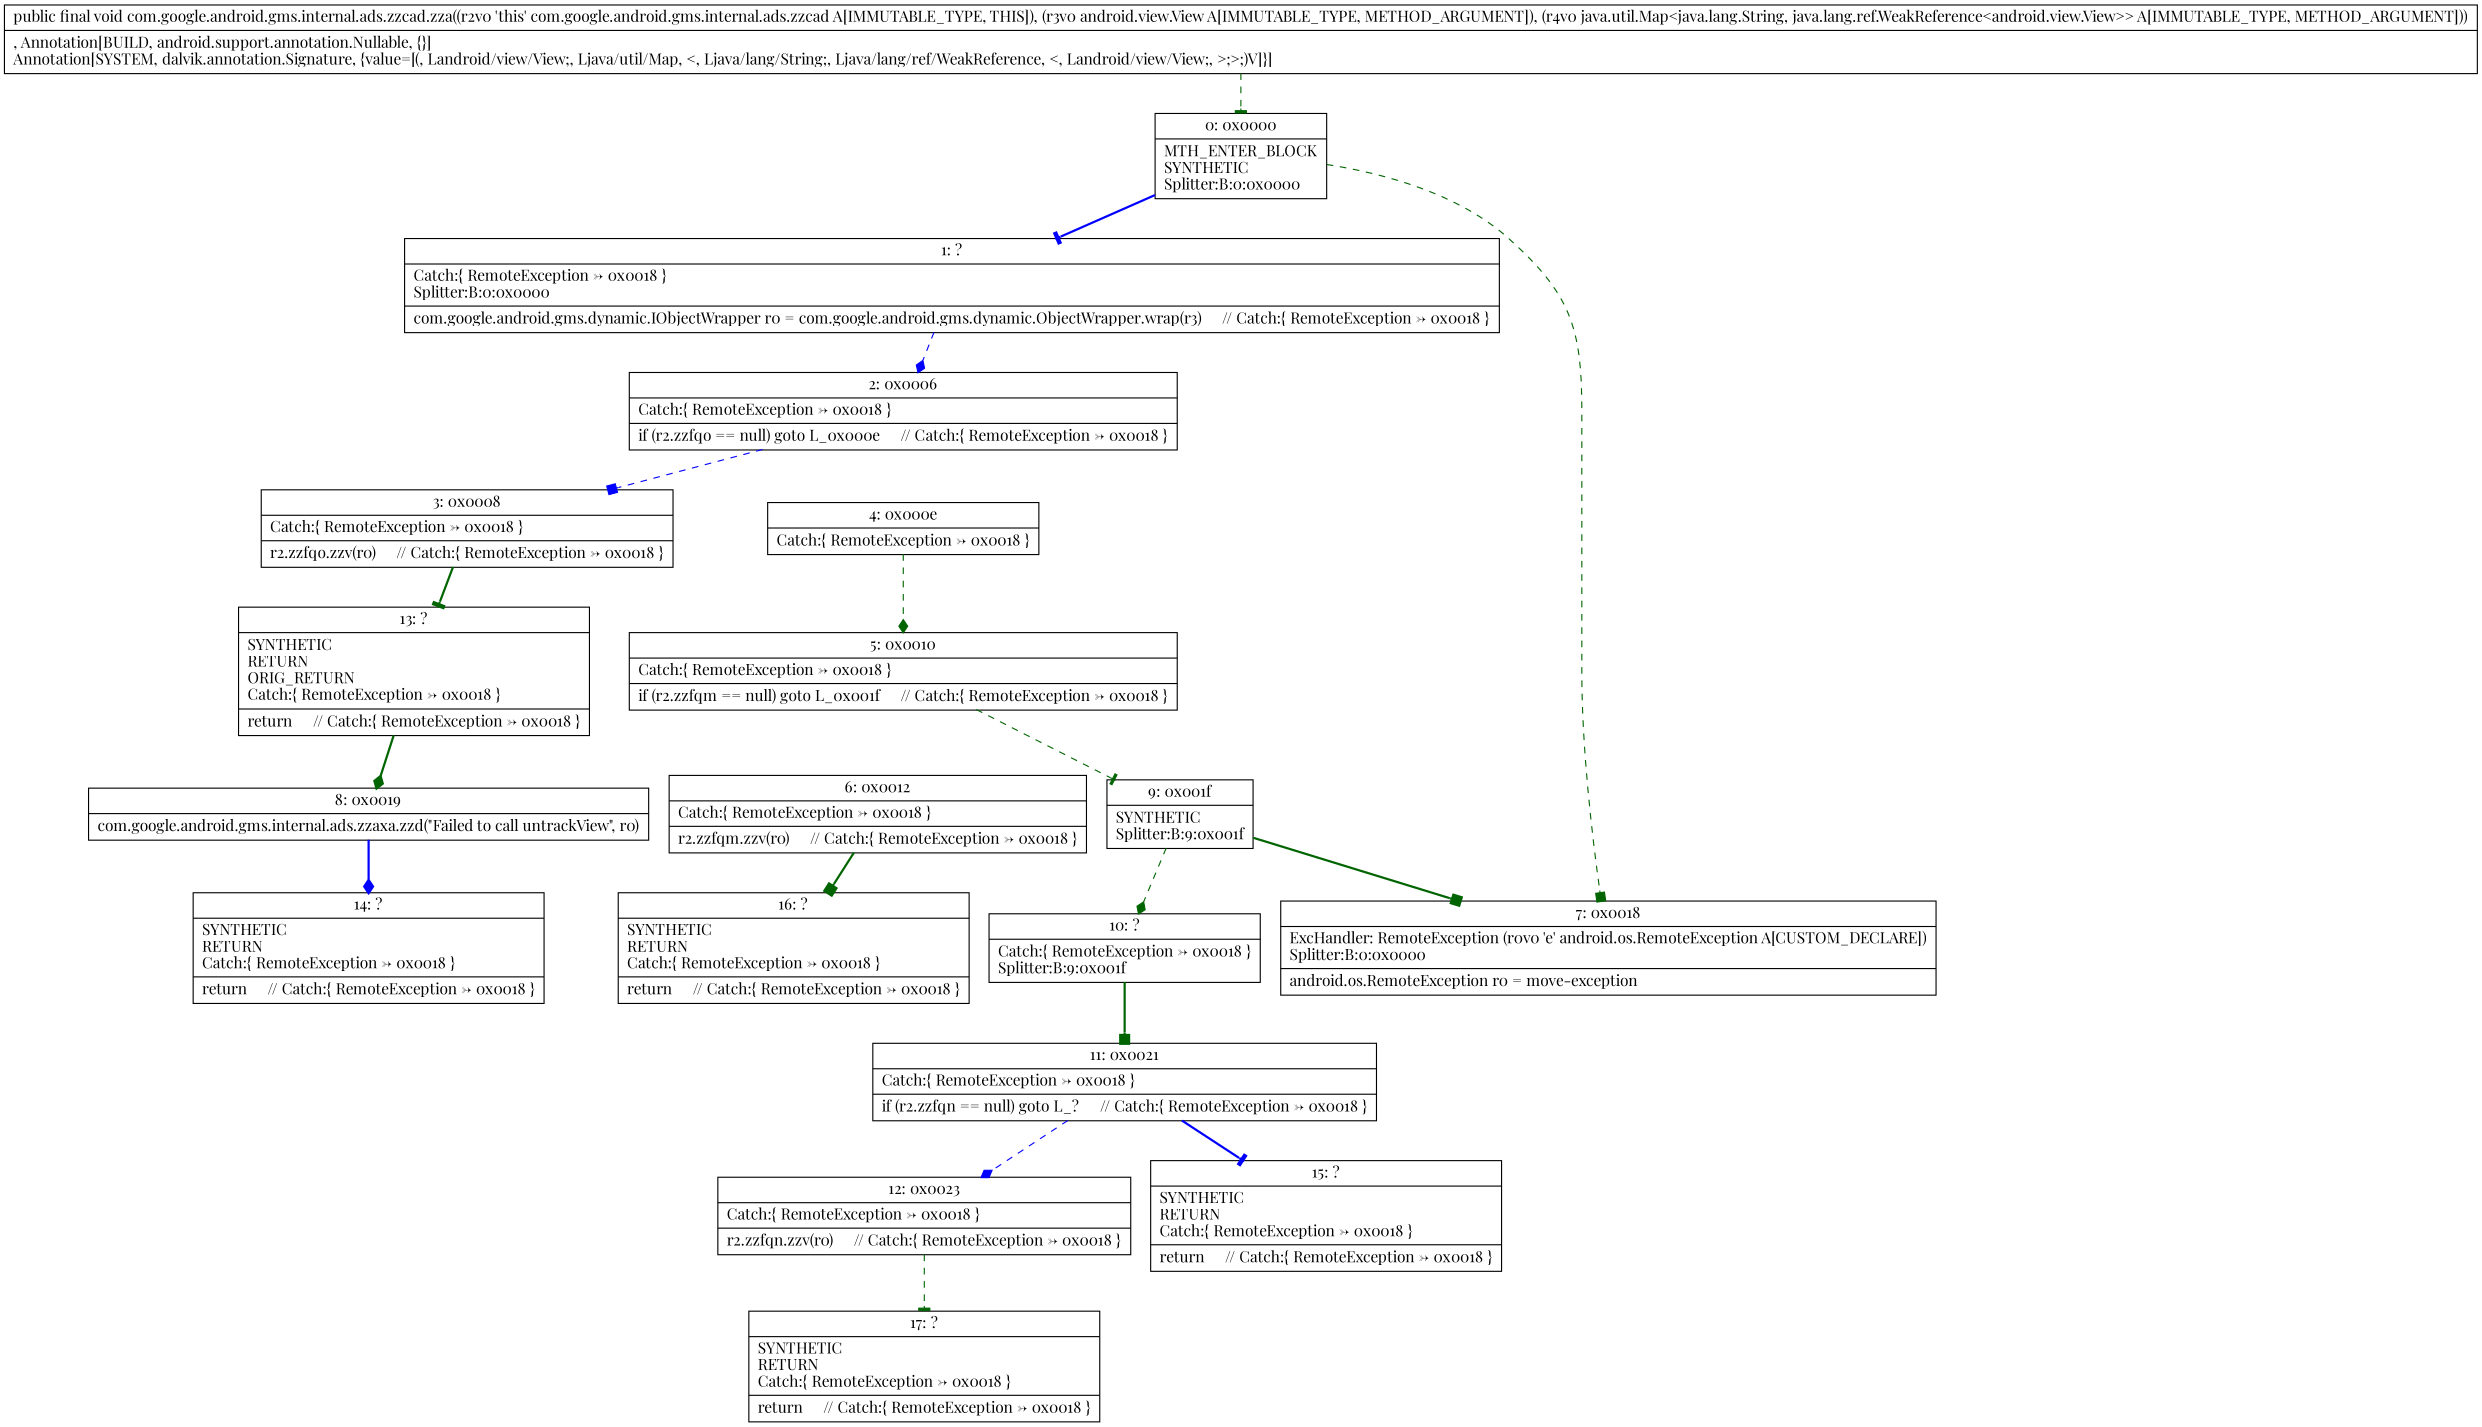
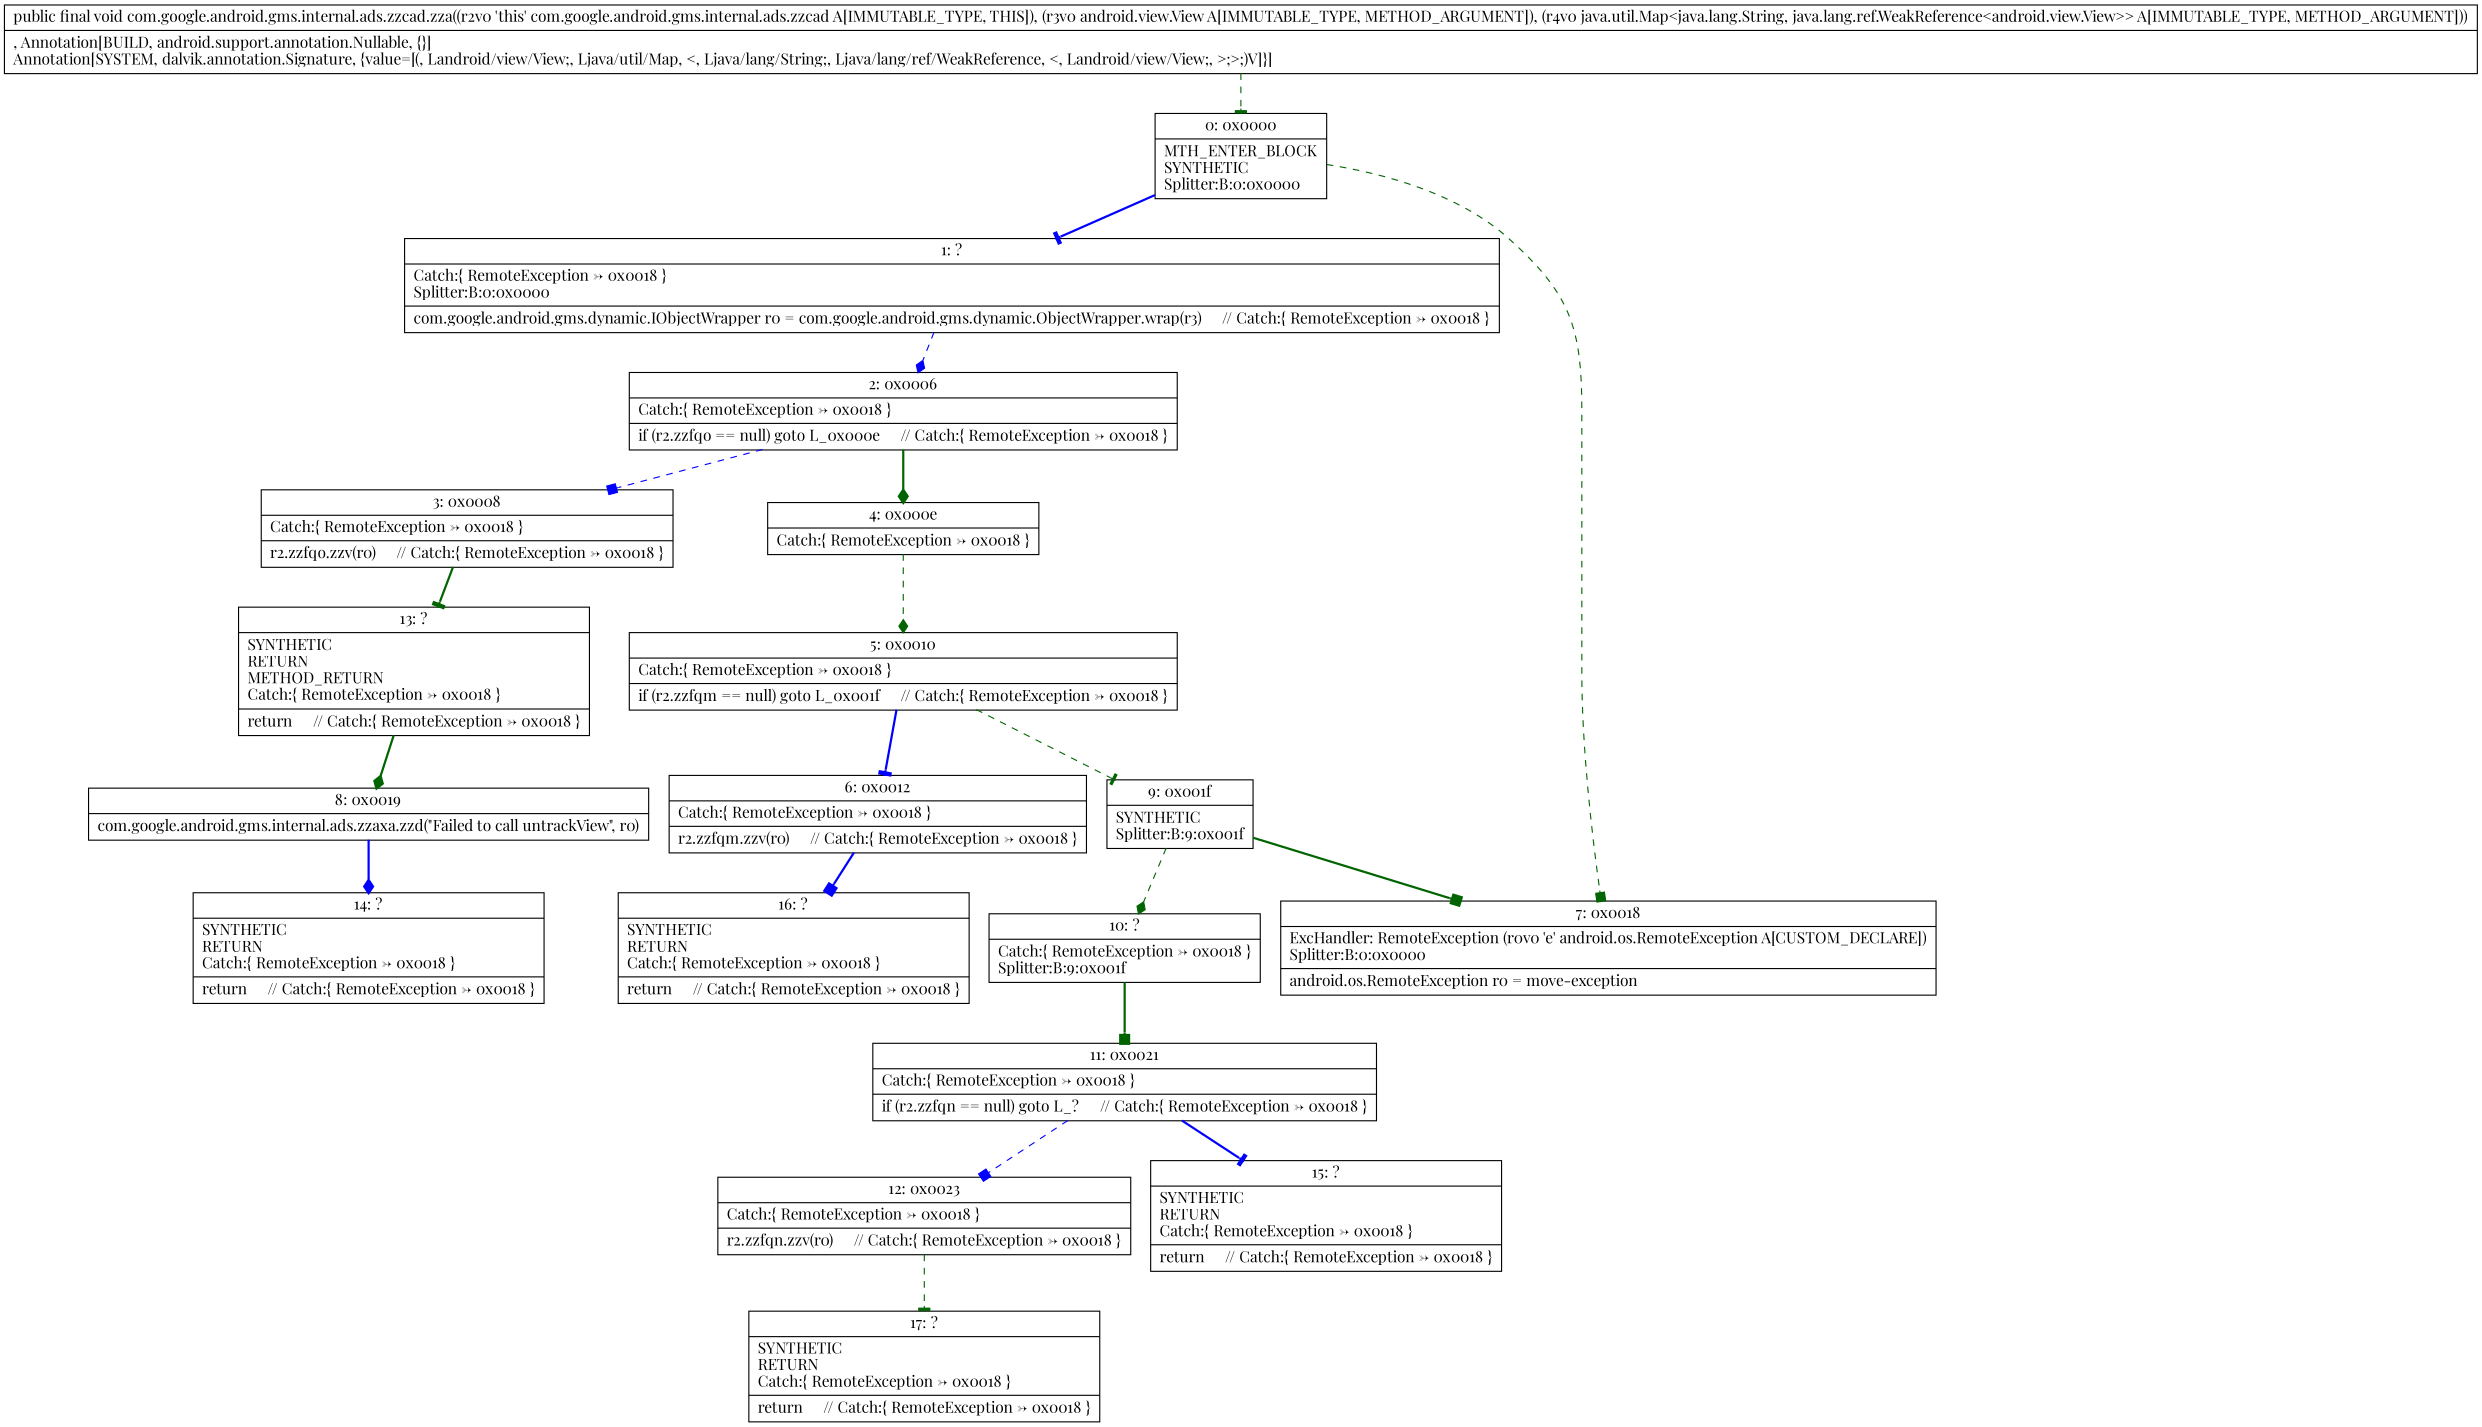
none -> (903, 470)
(301, 679) -> (316, 679)
none -> (891, 740)
(844, 868) -> (844, 868)
(1030, 1145) -> (1030, 1145)
